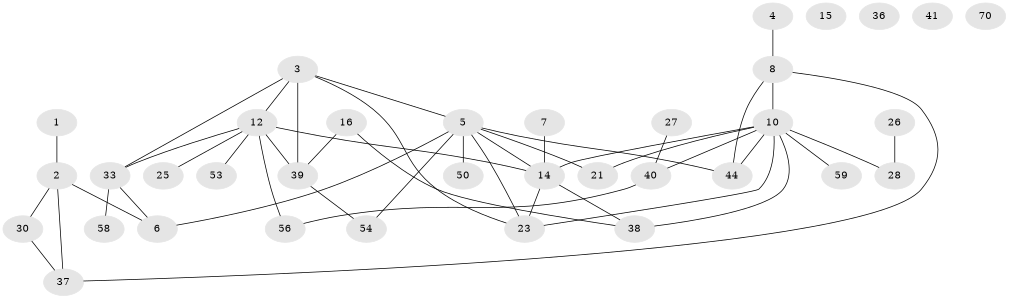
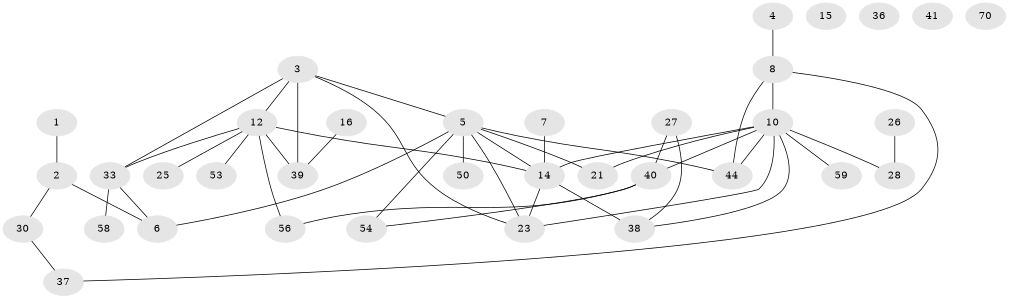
(478, 201) -> (680, 183)
(332, 202) -> (499, 212)
(60, 229) -> none
